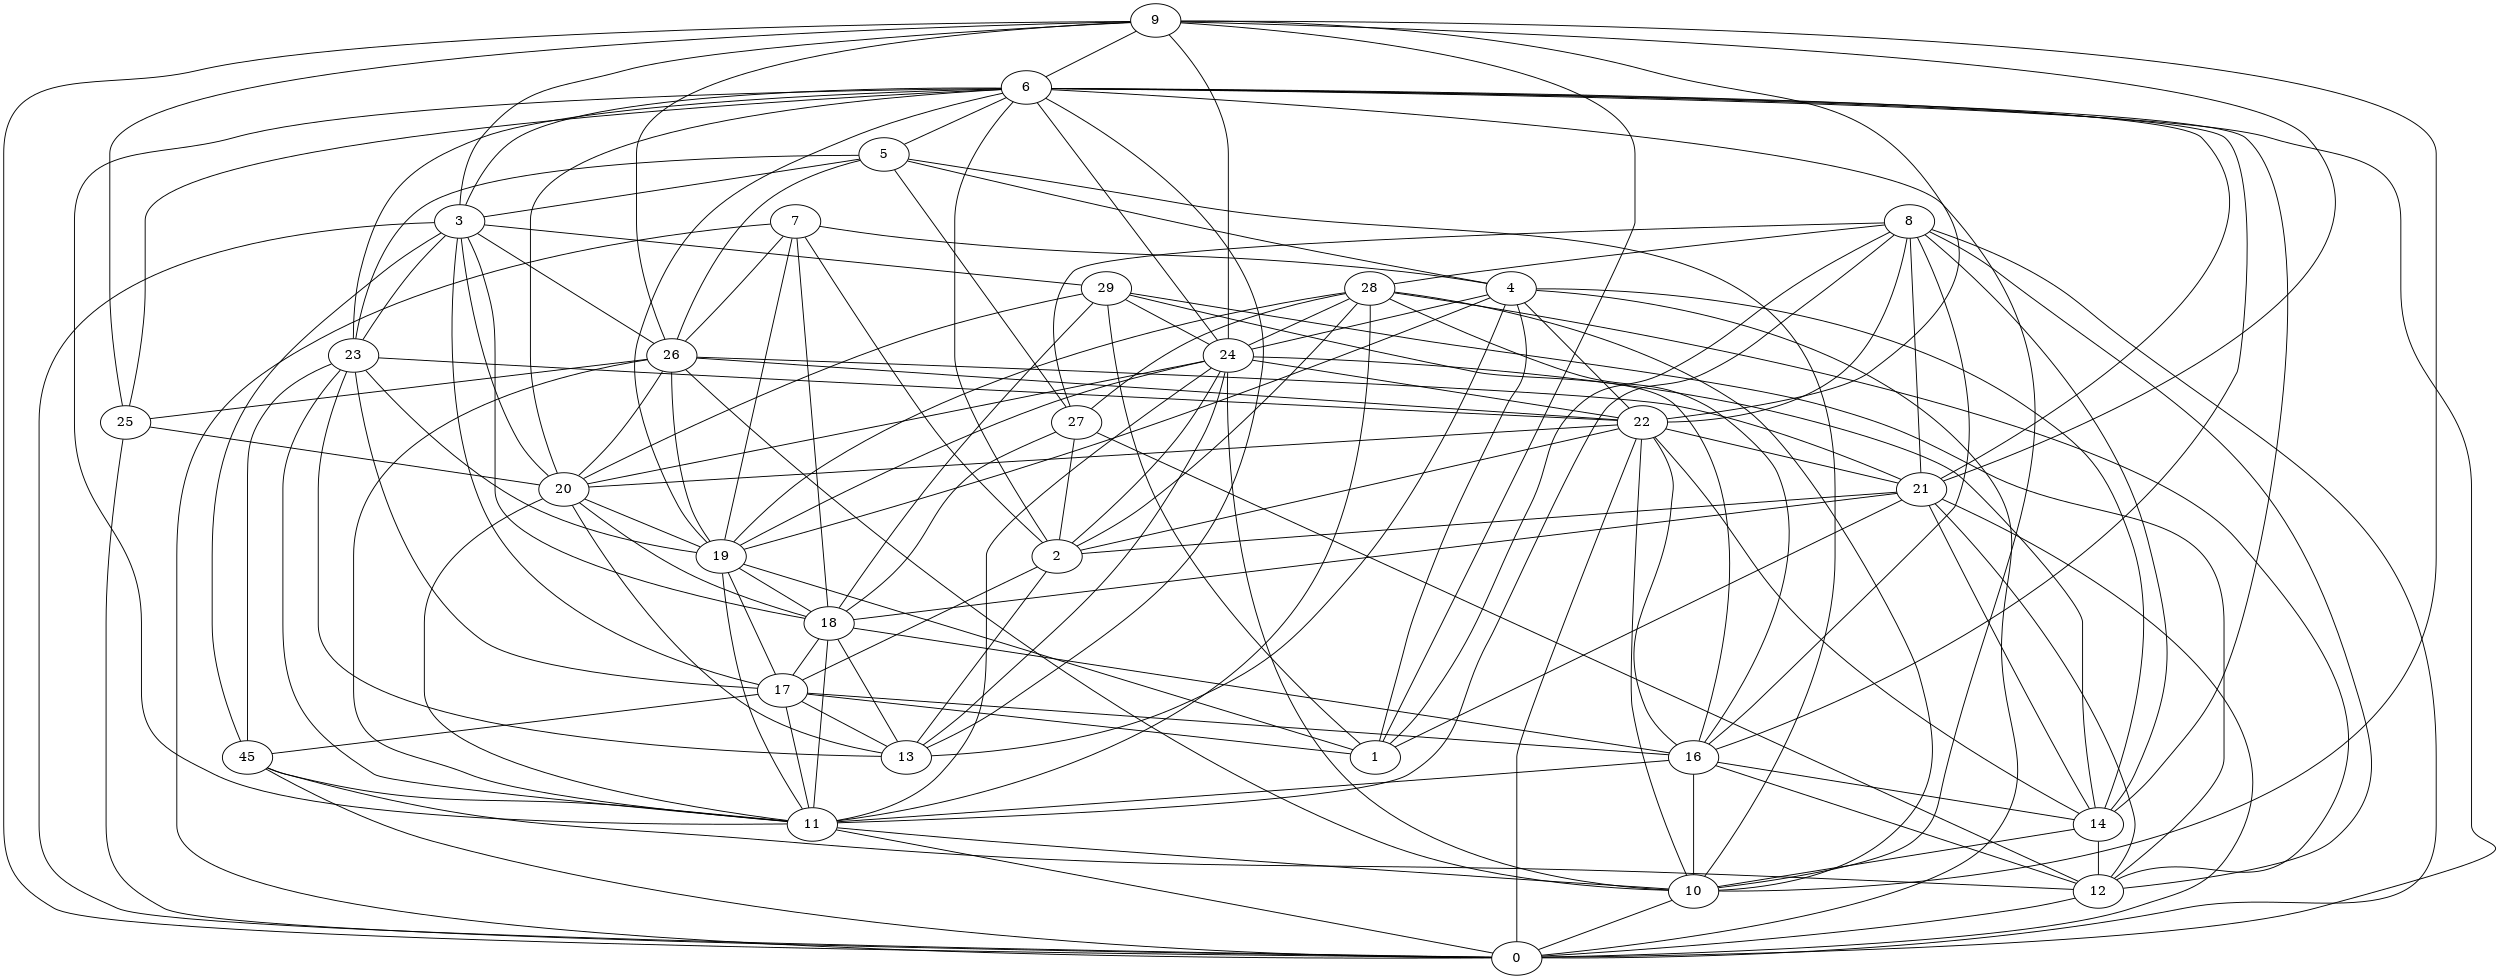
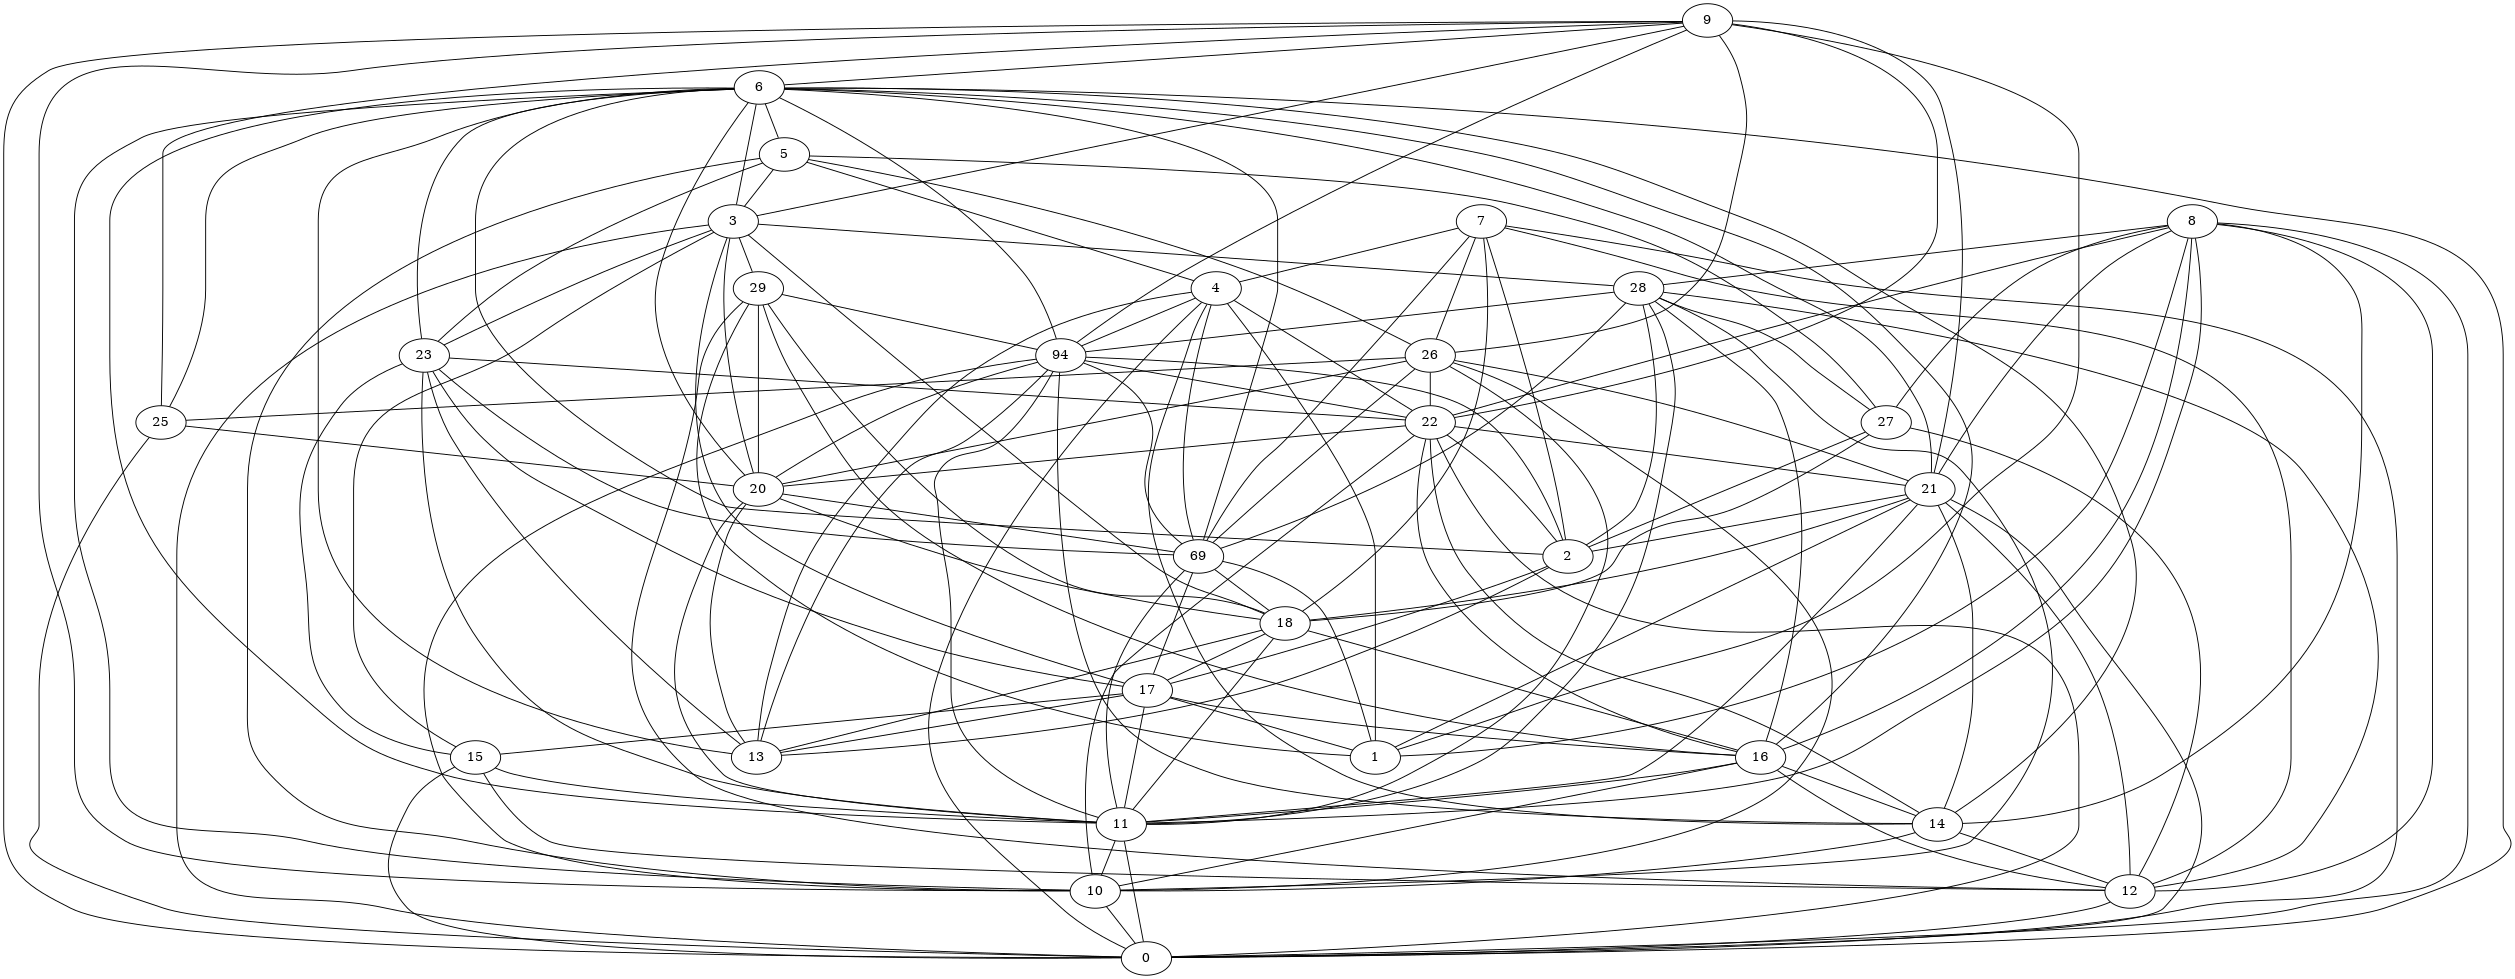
(566, 288) -> (1165, 253)
none -> (2125, 342)
(1228, 355) -> (1061, 355)
(721, 556) -> (1199, 556)
(248, 757) -> (476, 757)
none -> (1648, 764)
